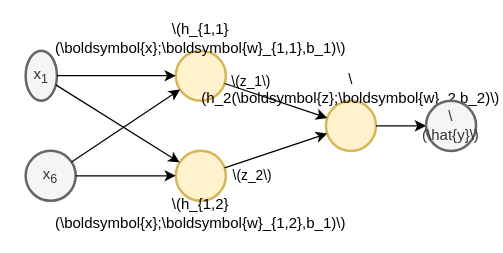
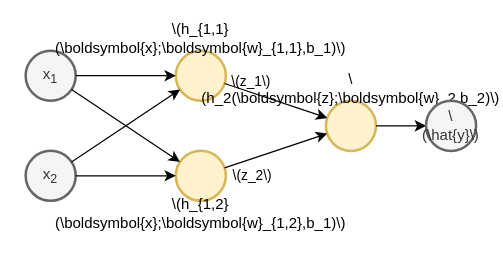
(41, 76) -> (51, 76)
(51, 176) -> (51, 176)
